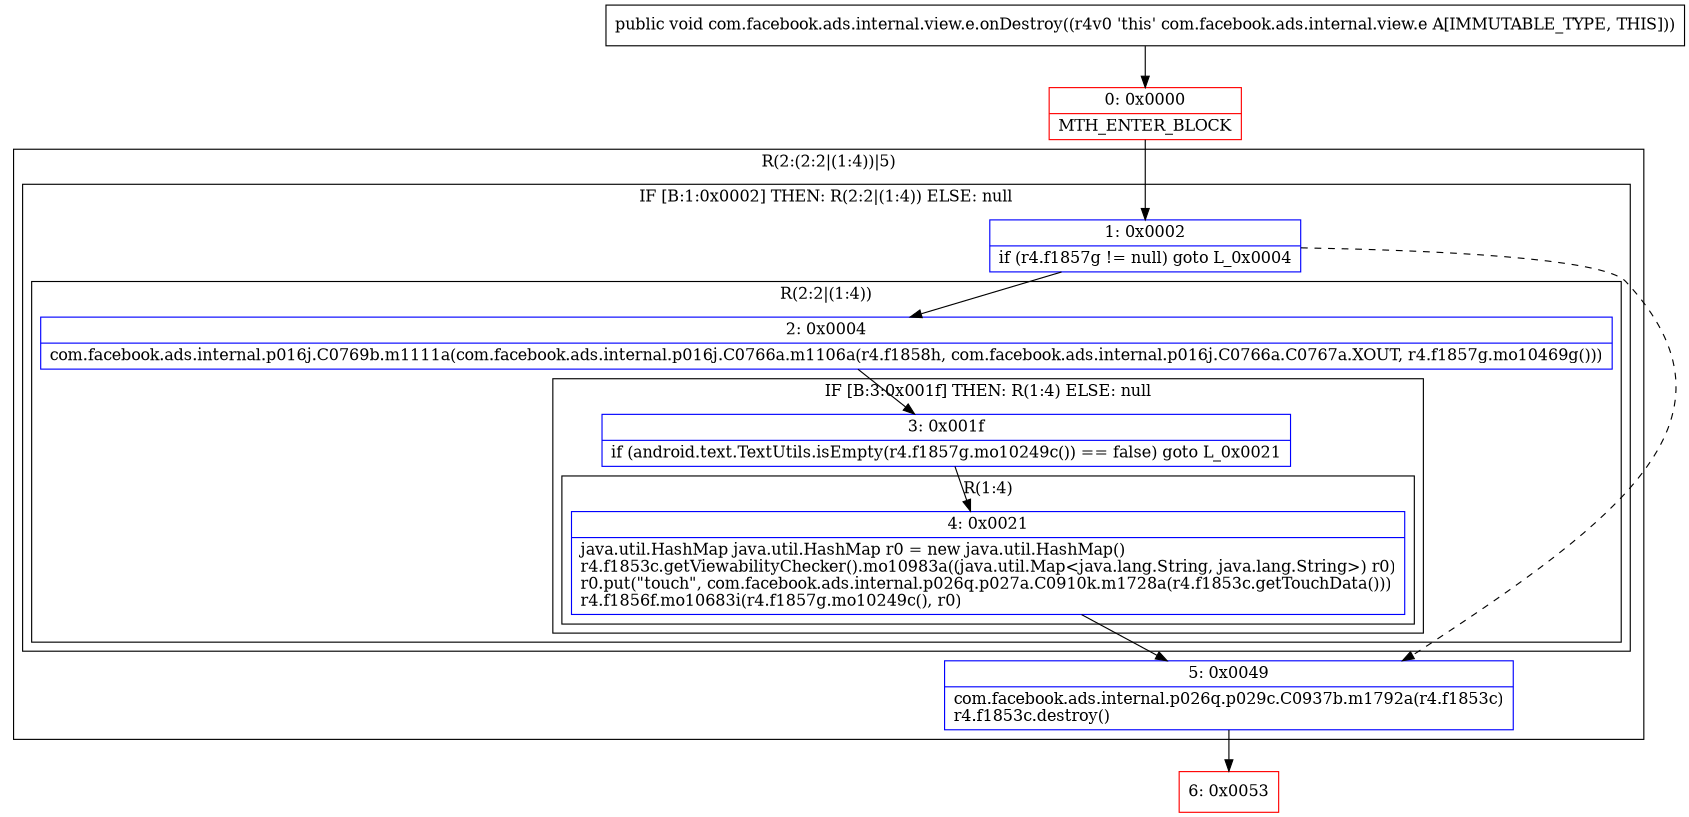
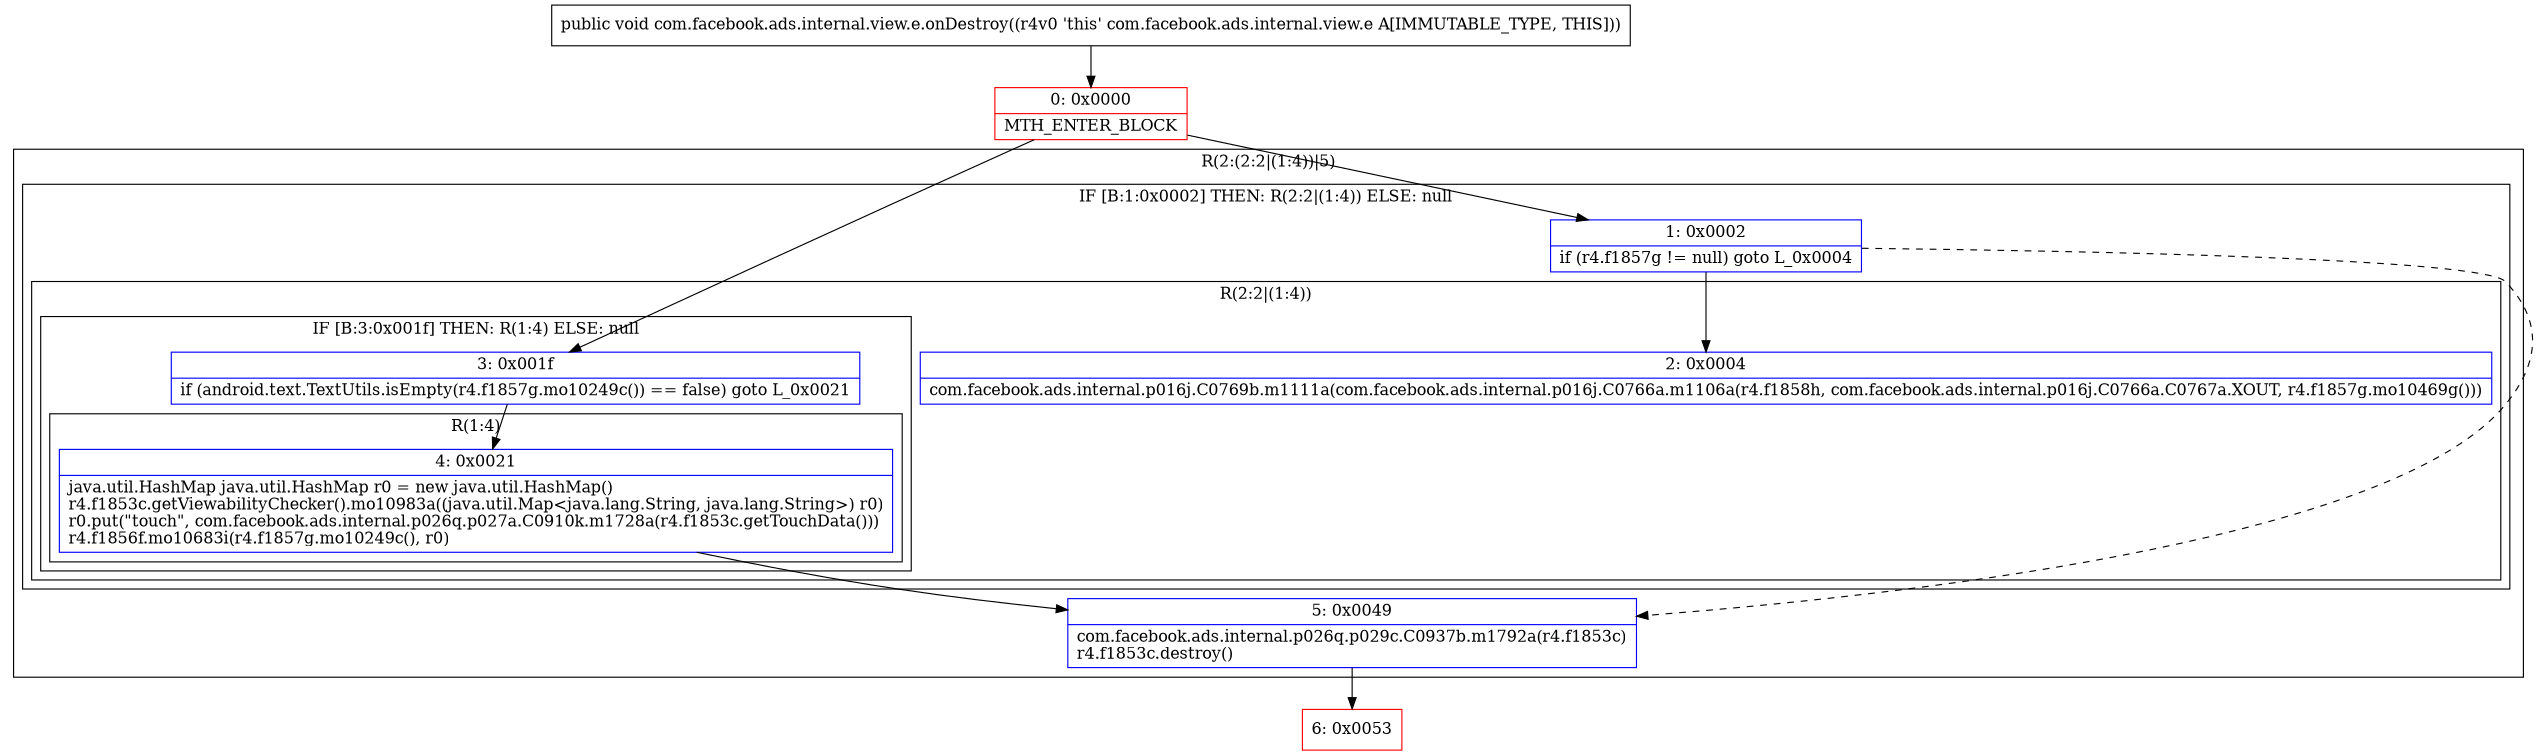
(882, 388) -> (807, 243)
